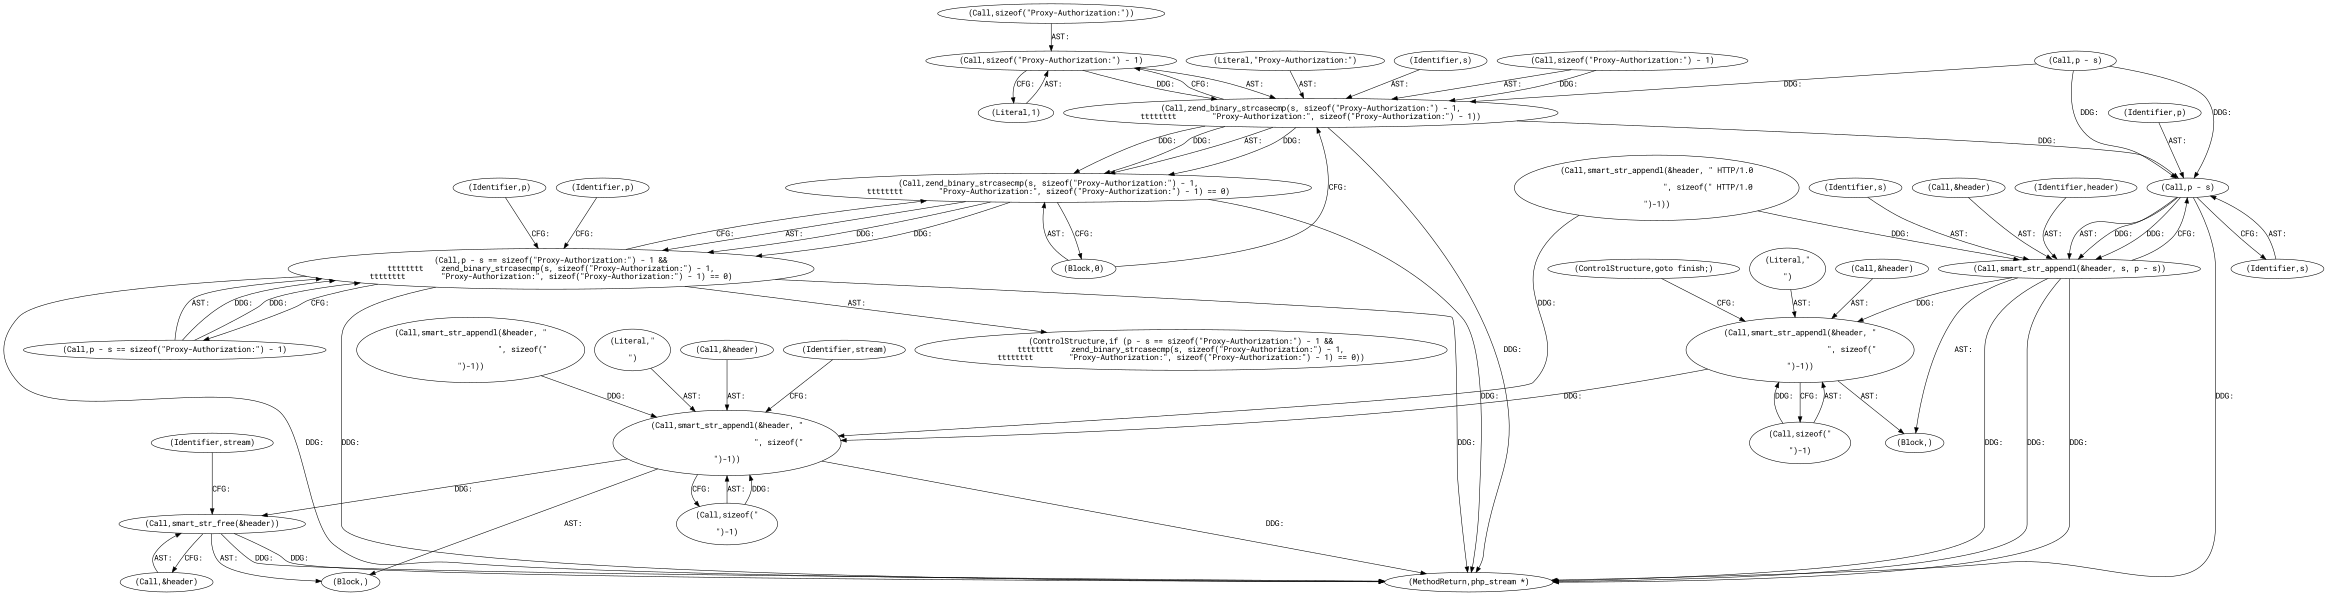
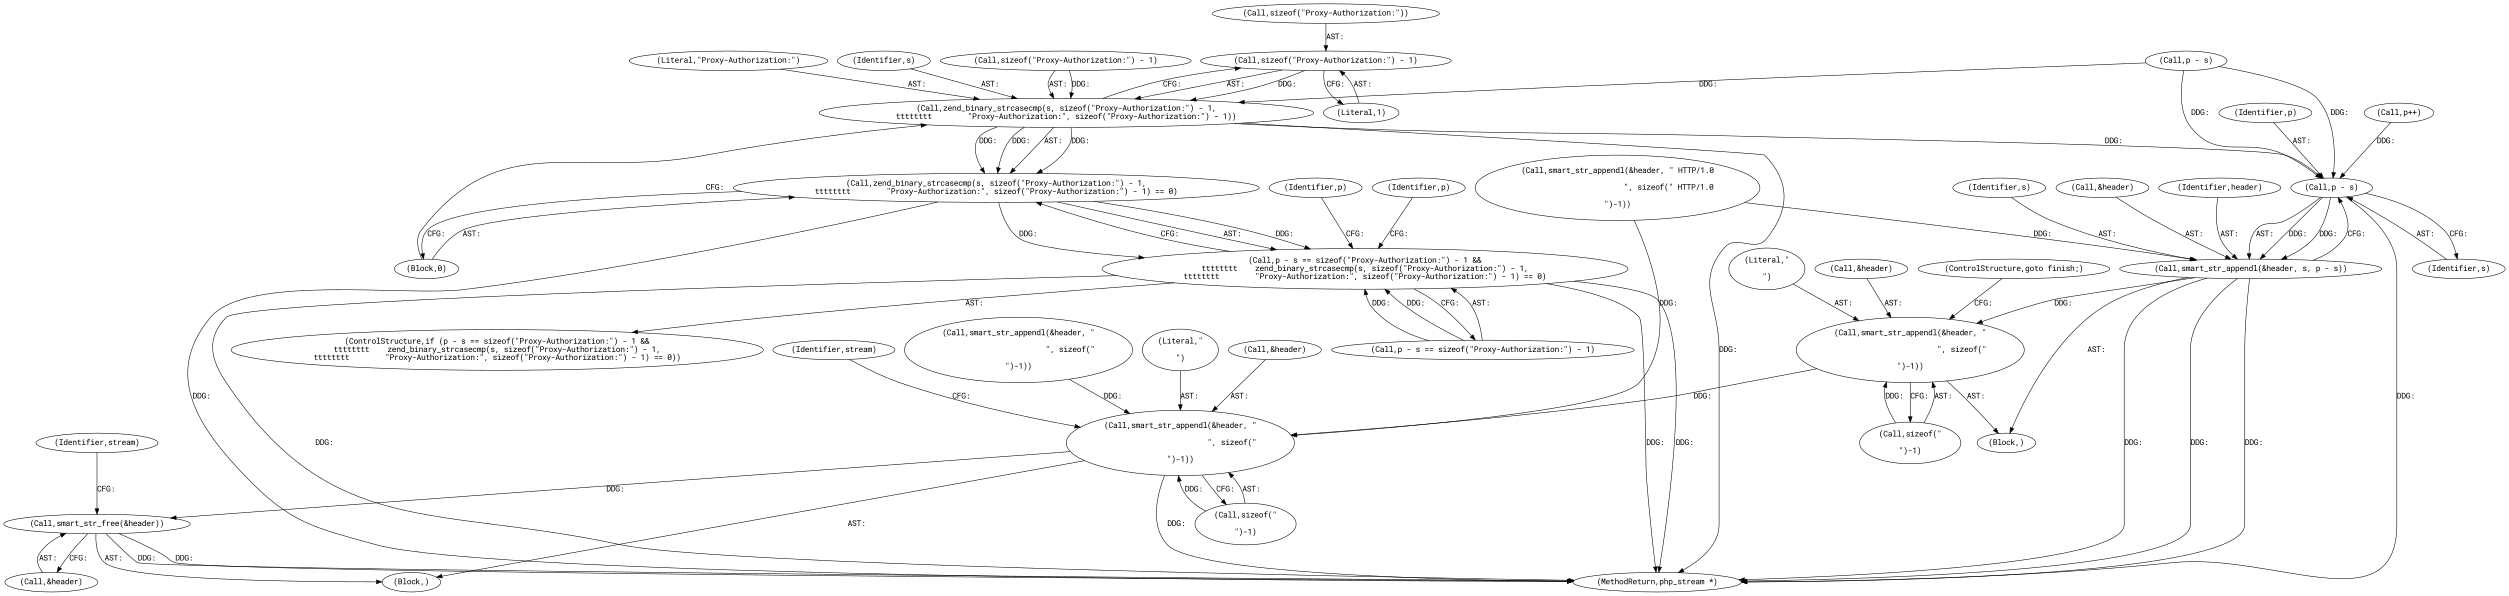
none -> (2399, 113)
